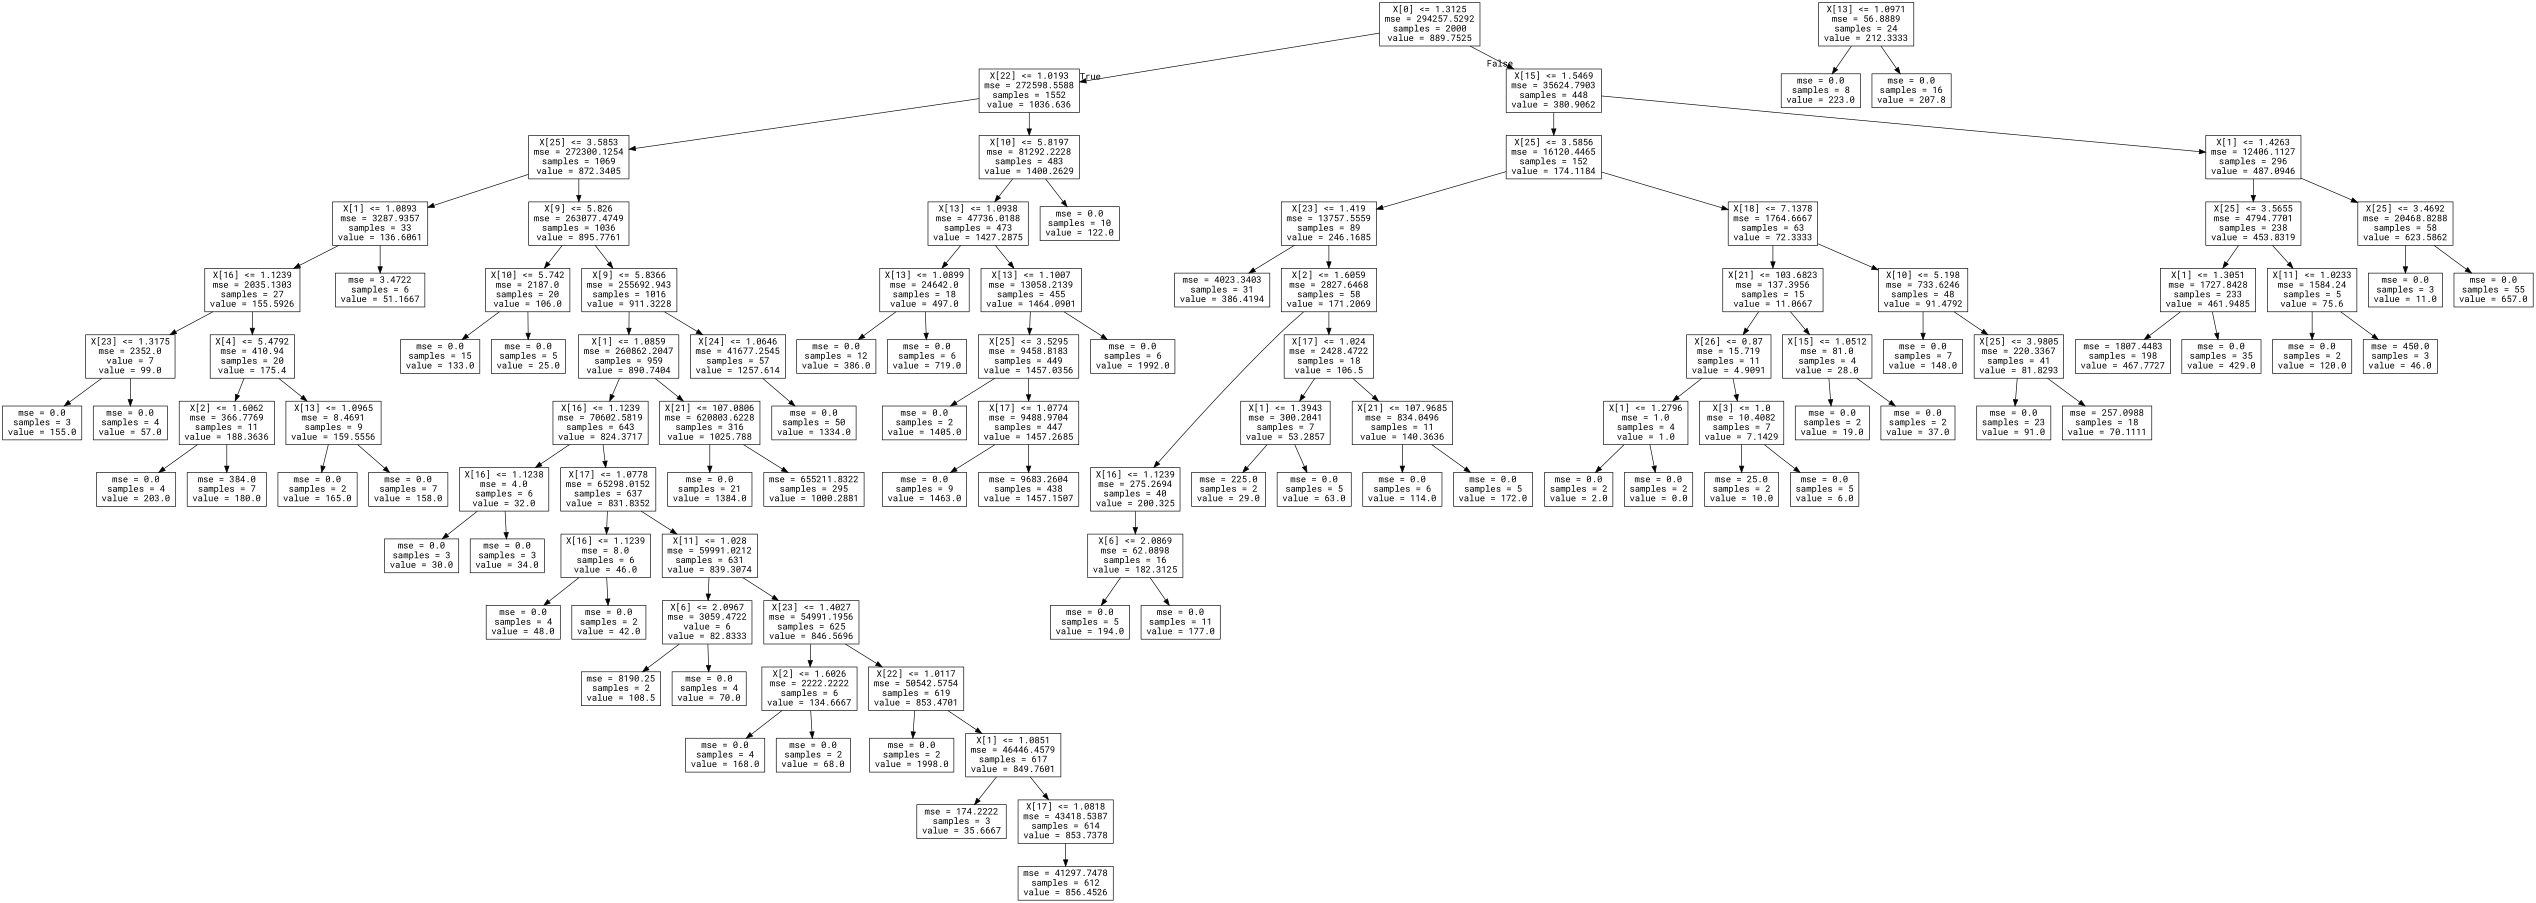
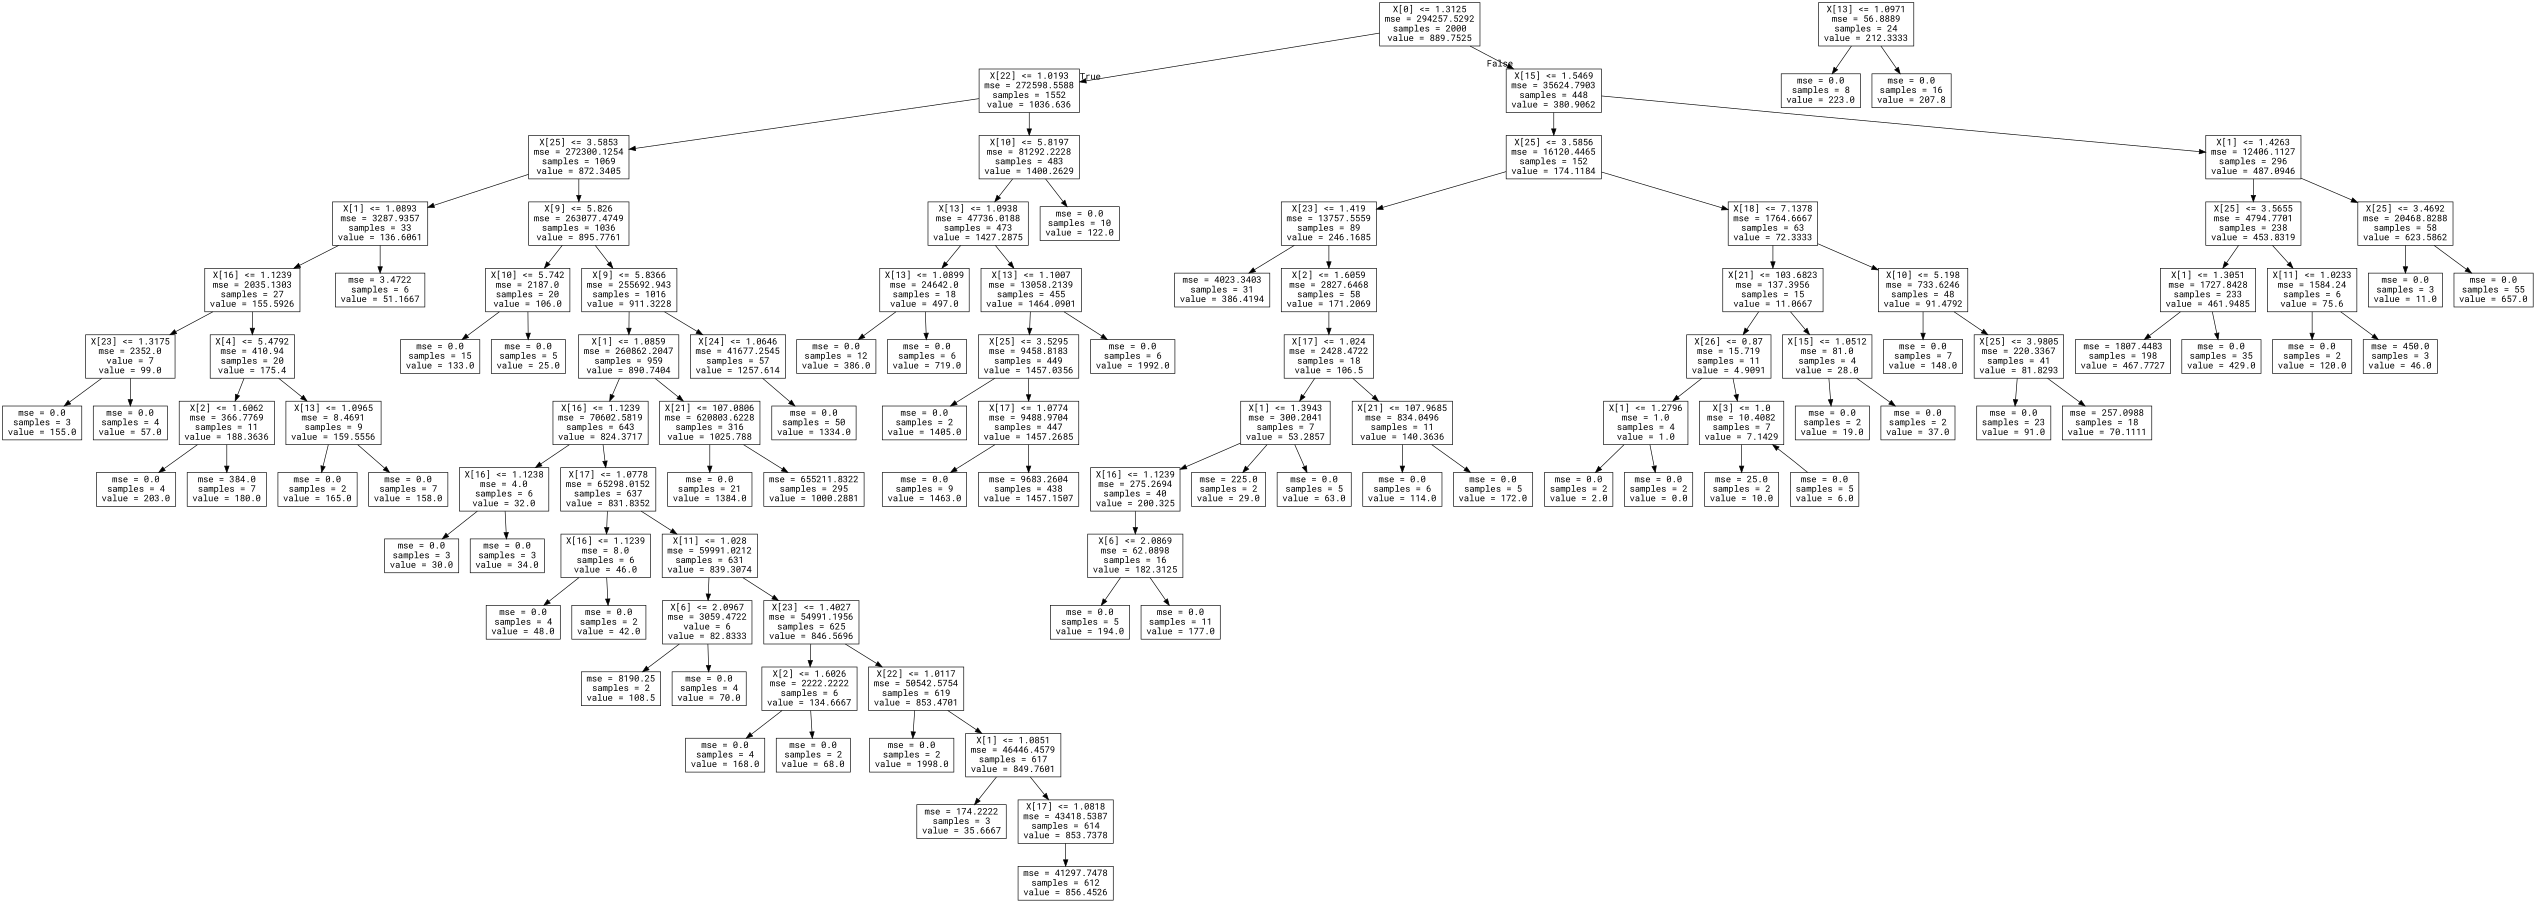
(2312, 290) -> (2312, 290)
(1229, 385) -> (1213, 455)
(1780, 457) -> (1793, 461)
